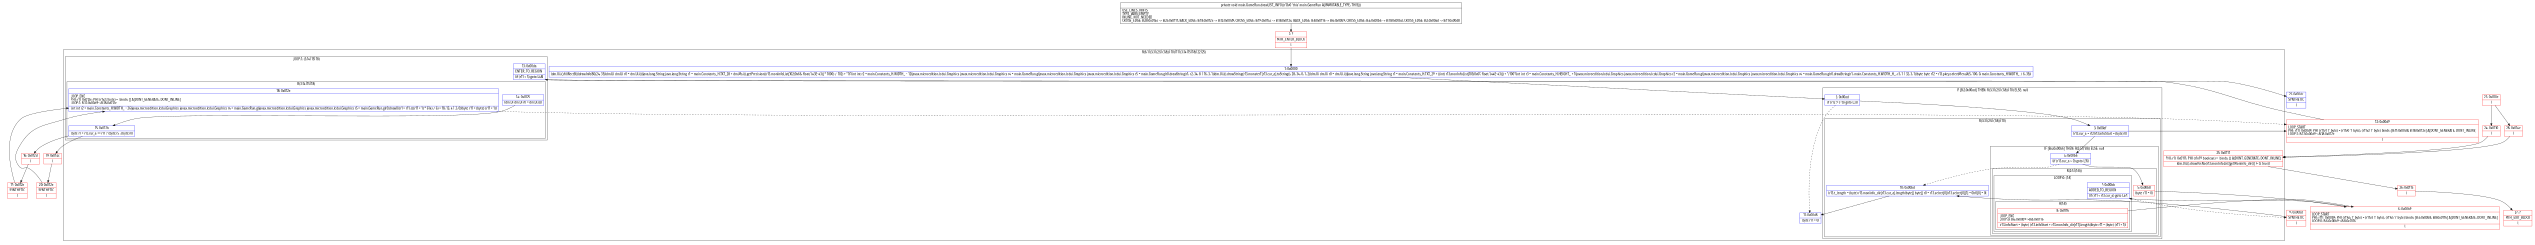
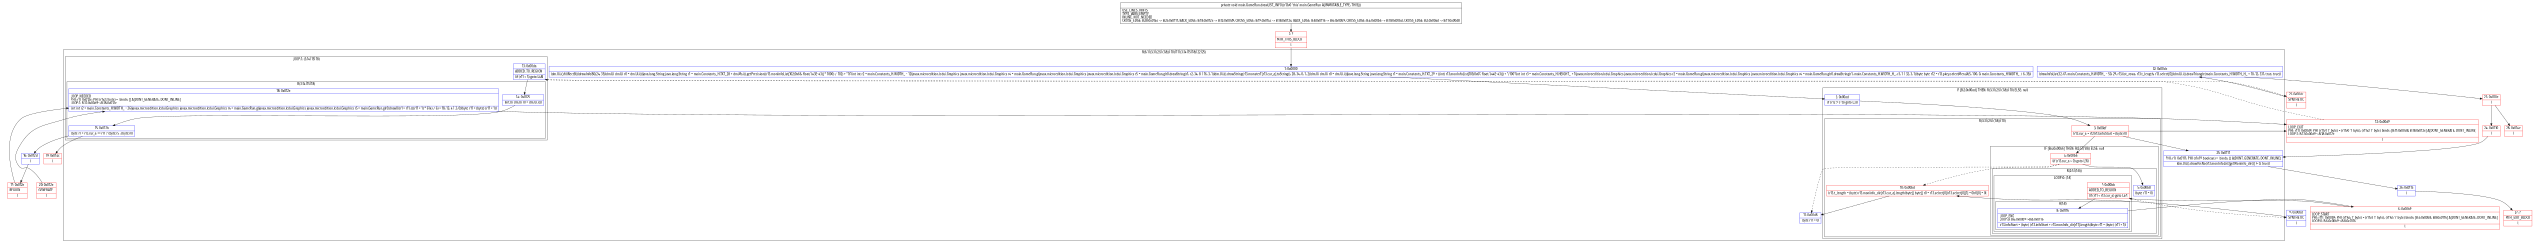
(1291, 40) -> (1290, 40)
(529, 72) -> (529, 72)
none -> (2160, 72)
(1416, 81) -> (1416, 81)
(1438, 81) -> (1438, 81)
none -> (526, 86)
(78, 96) -> (81, 96)
(2296, 100) -> (2296, 100)
(523, 103) -> (523, 103)
(1390, 115) -> (1390, 115)
(2297, 127) -> (2296, 127)
(2100, 131) -> (2100, 131)
(2416, 152) -> (2155, 143)
(1812, 155) -> (1920, 167)
(31, 159) -> (31, 159)
(2071, 159) -> (2071, 159)
(2223, 159) -> (2223, 159)
(50, 172) -> none
(17, 190) -> (15, 190)
(46, 190) -> (46, 190)
(1907, 191) -> (1907, 191)
(2108, 191) -> (2108, 191)
(2144, 191) -> (2144, 191)
(2407, 191) -> (2407, 191)
(2250, 196) -> none
none -> (2088, 203)
(2063, 218) -> (2063, 218)
(2296, 218) -> (2296, 218)
